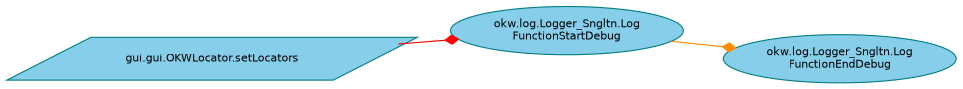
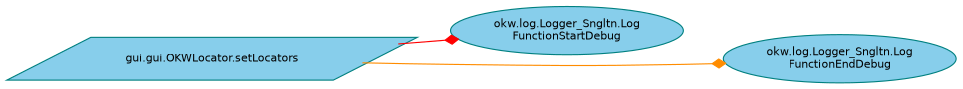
(697, 44) -> (537, 65)
